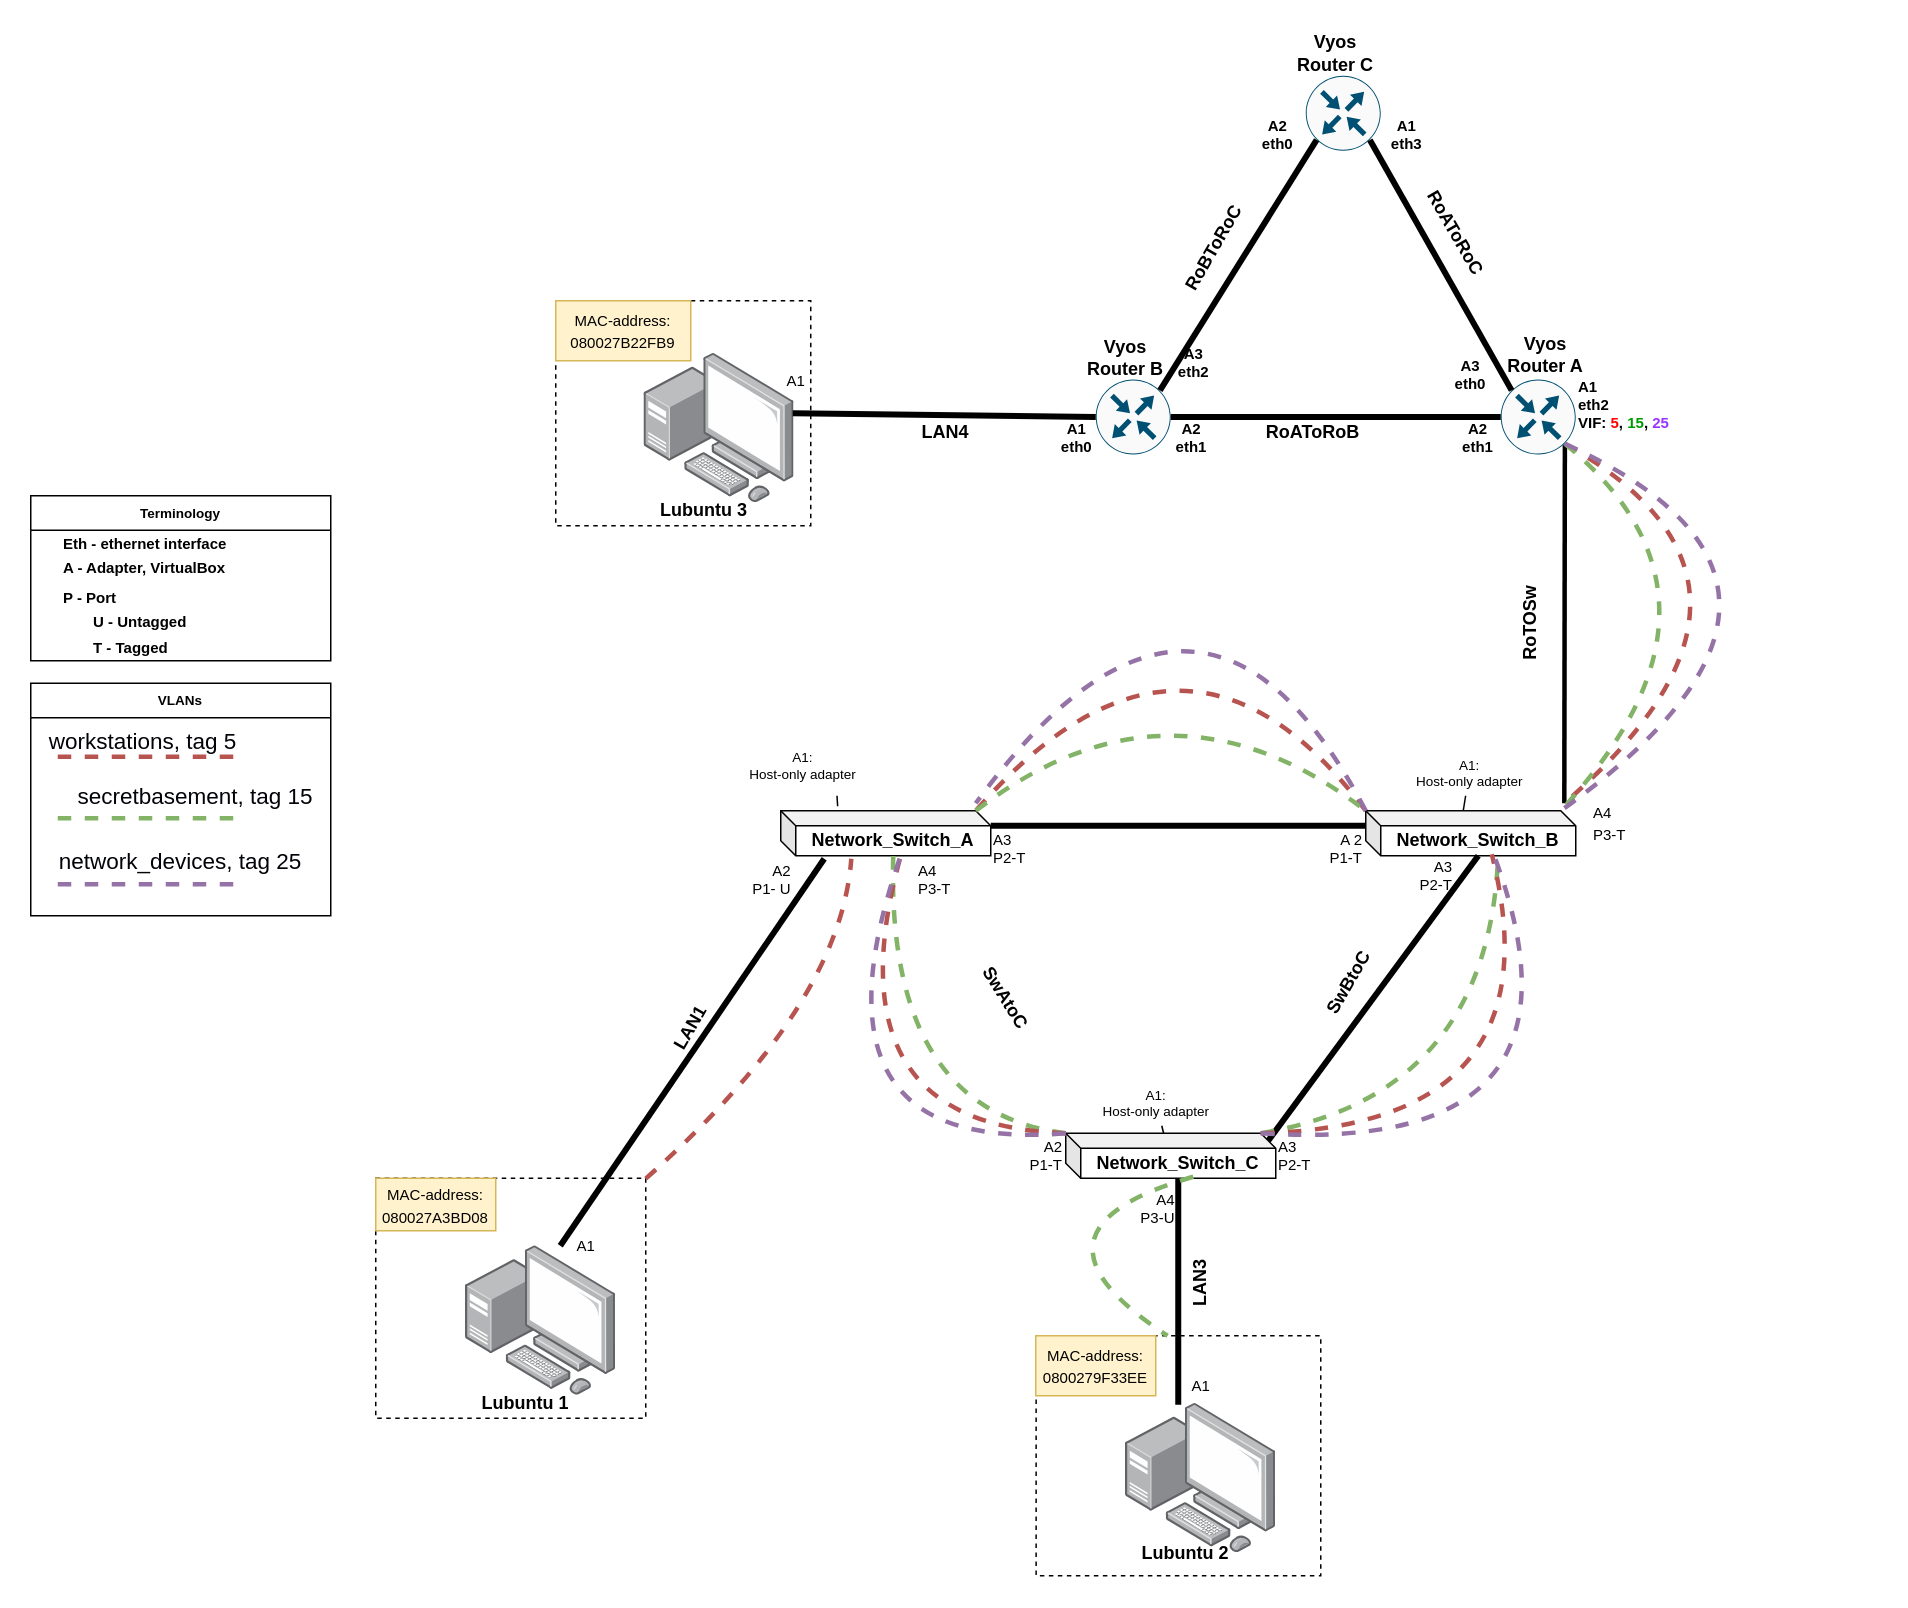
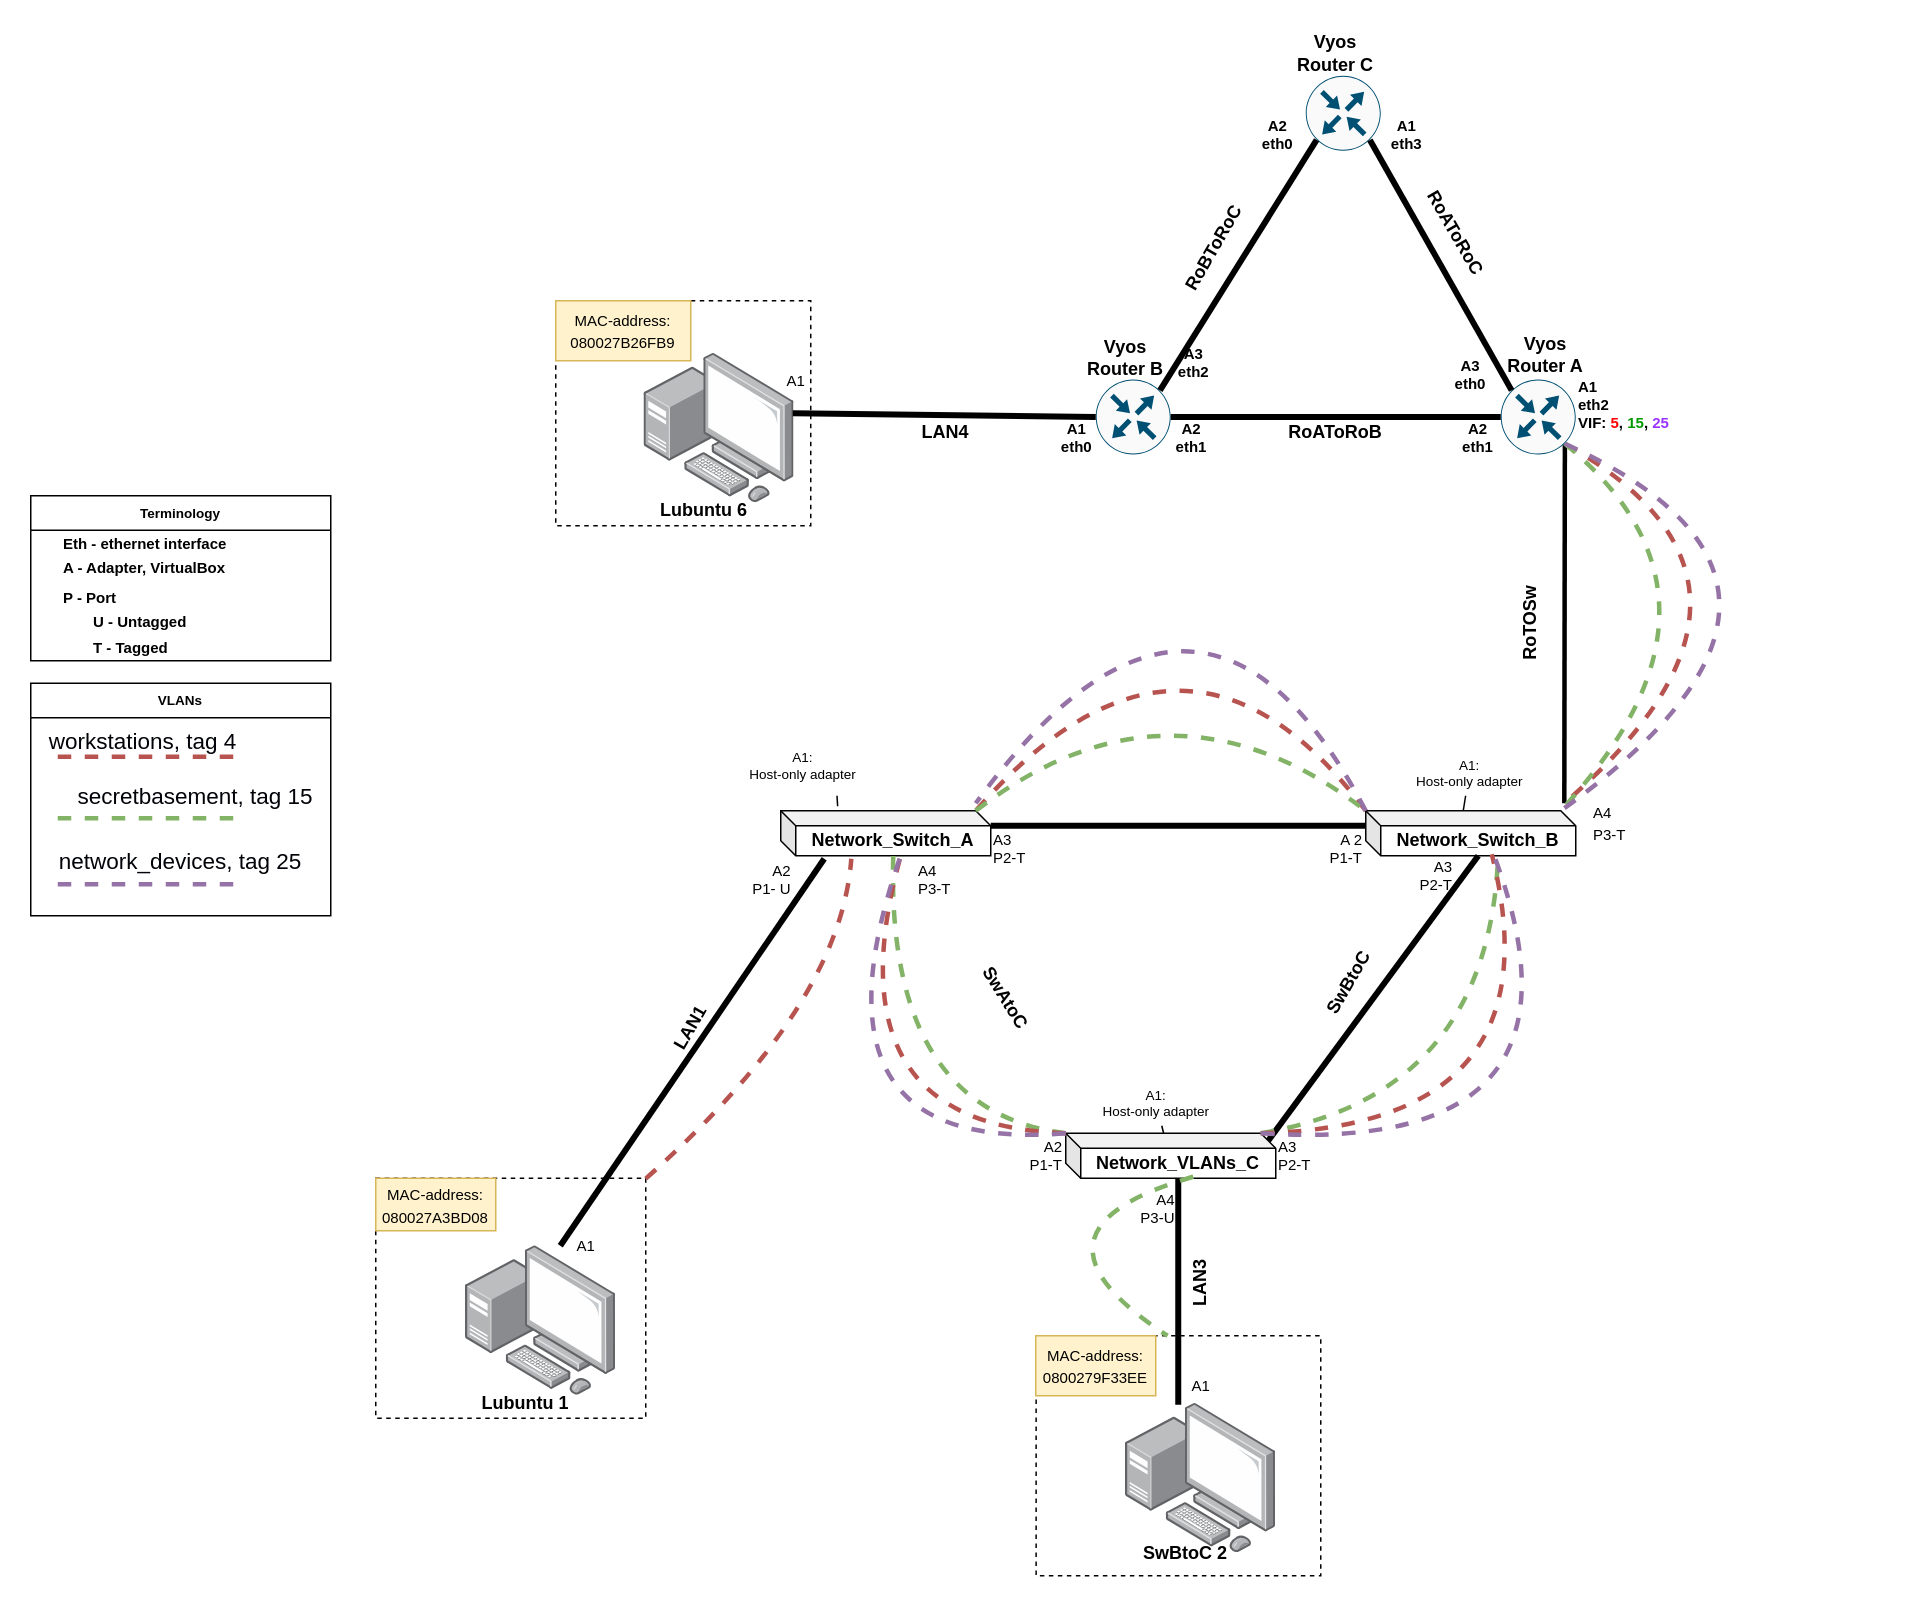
(623, 331) -> (623, 331)
(1313, 432) -> (1336, 432)
(704, 511) -> (704, 511)
(143, 740) -> (143, 740)
(1178, 1163) -> (1178, 1163)
(1186, 1553) -> (1186, 1553)
